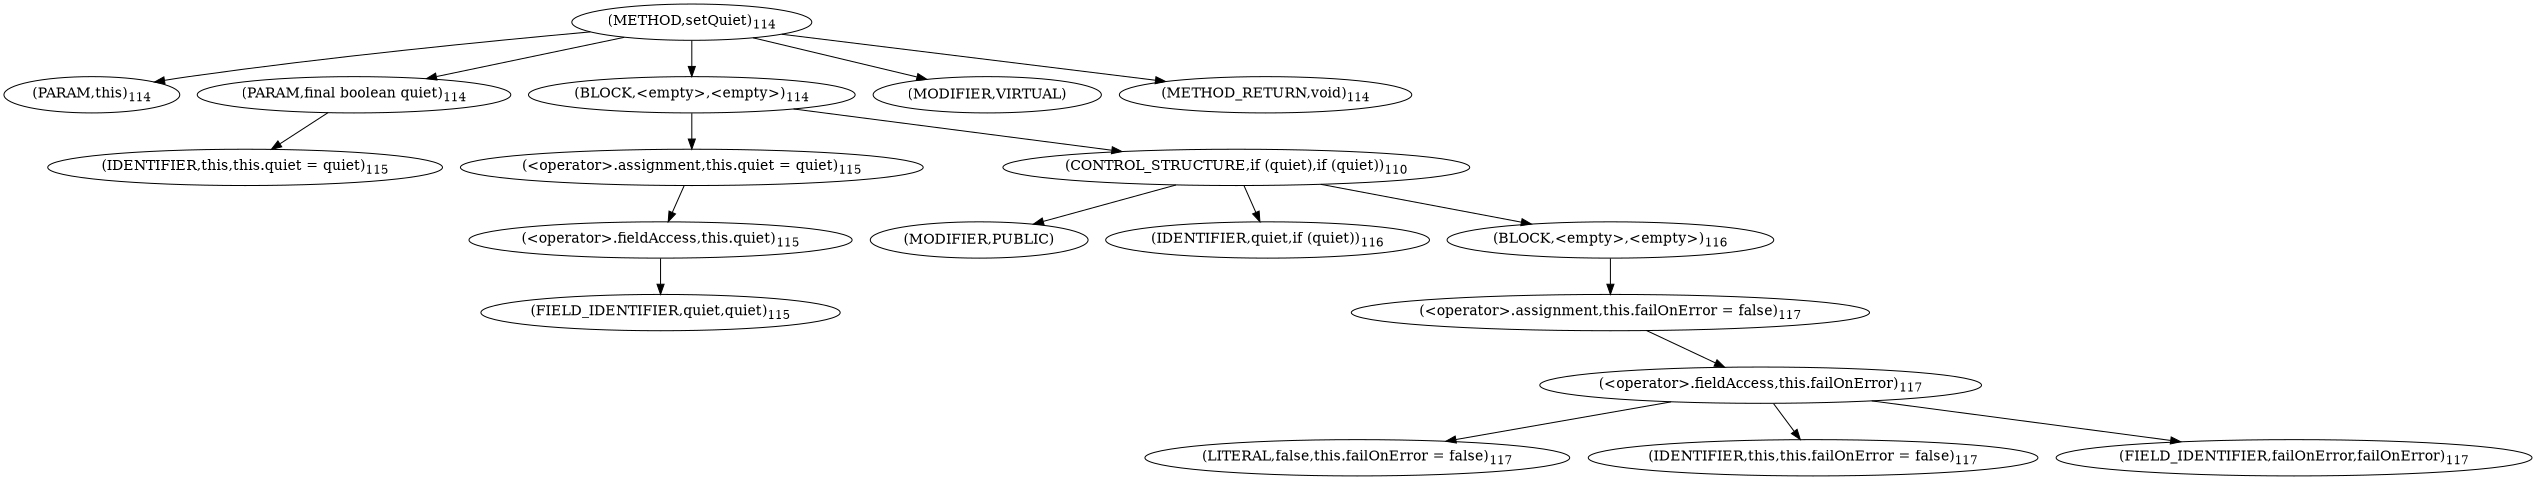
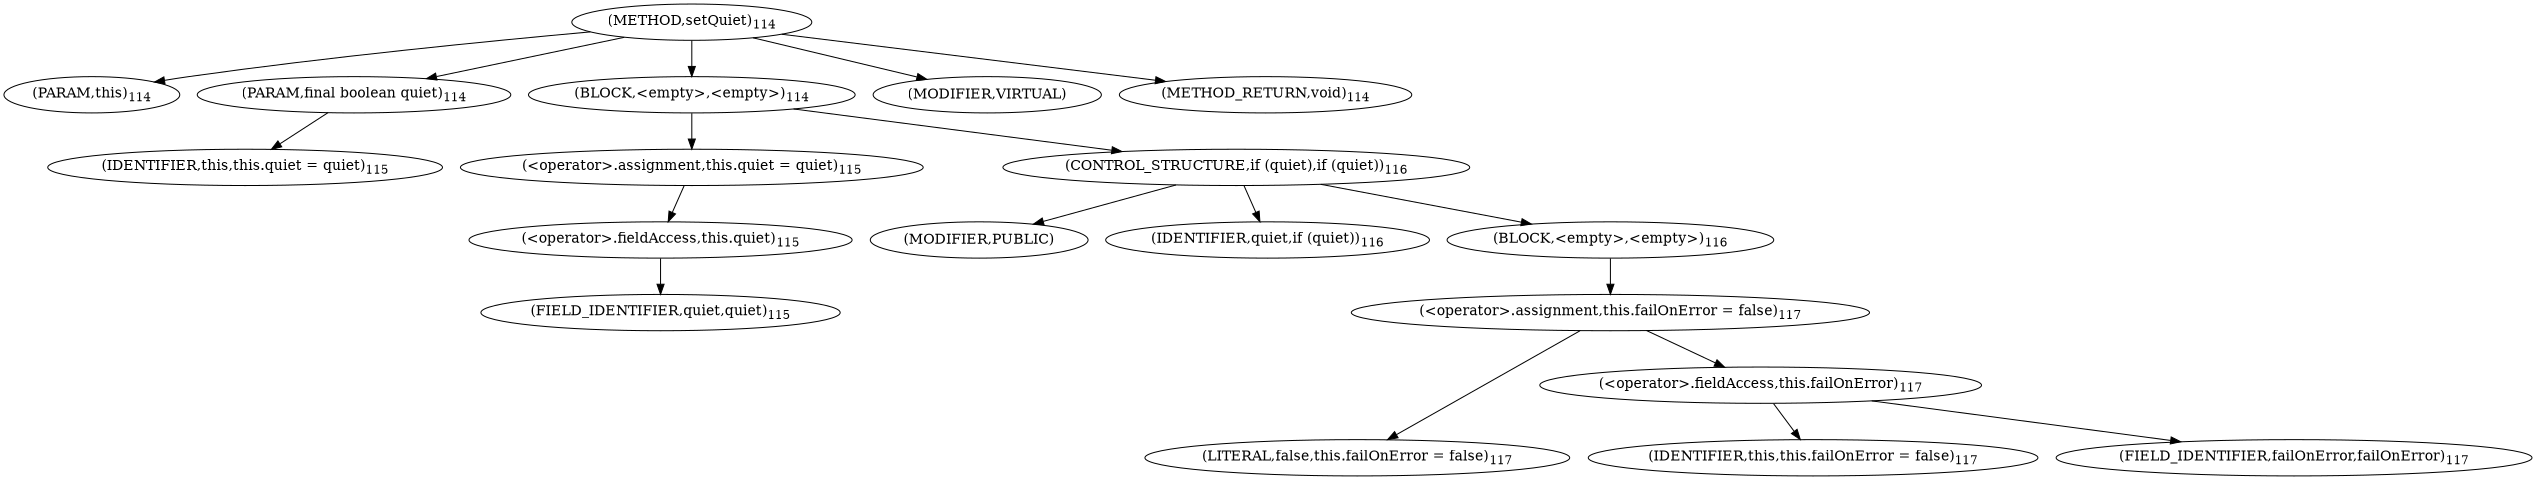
(1396, 166) -> (1396, 166)
(1563, 421) -> (1488, 383)
